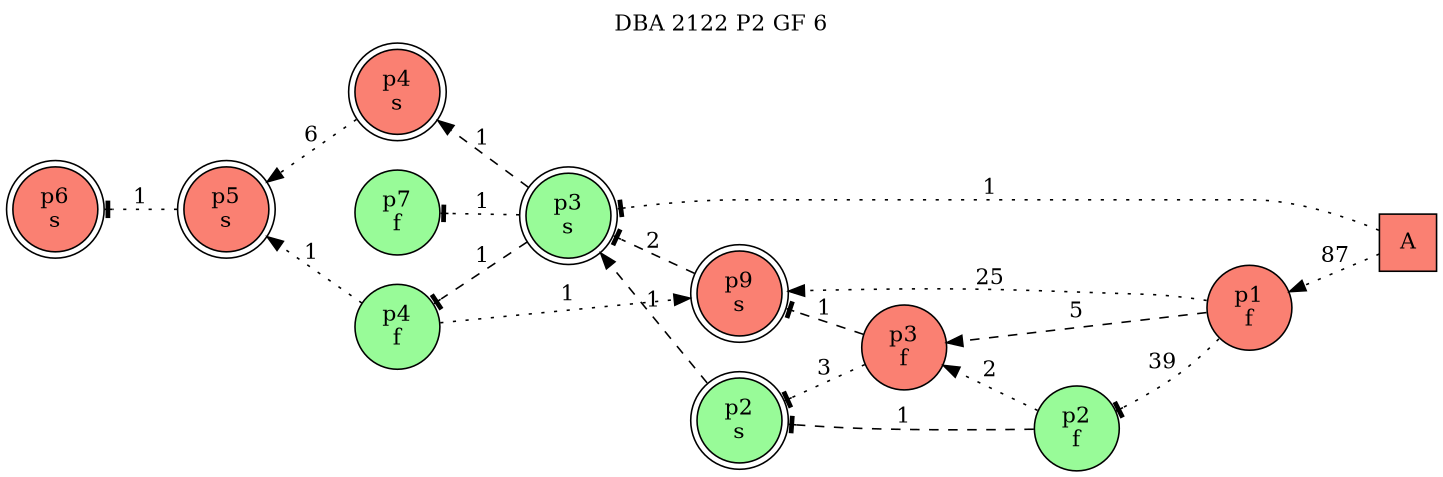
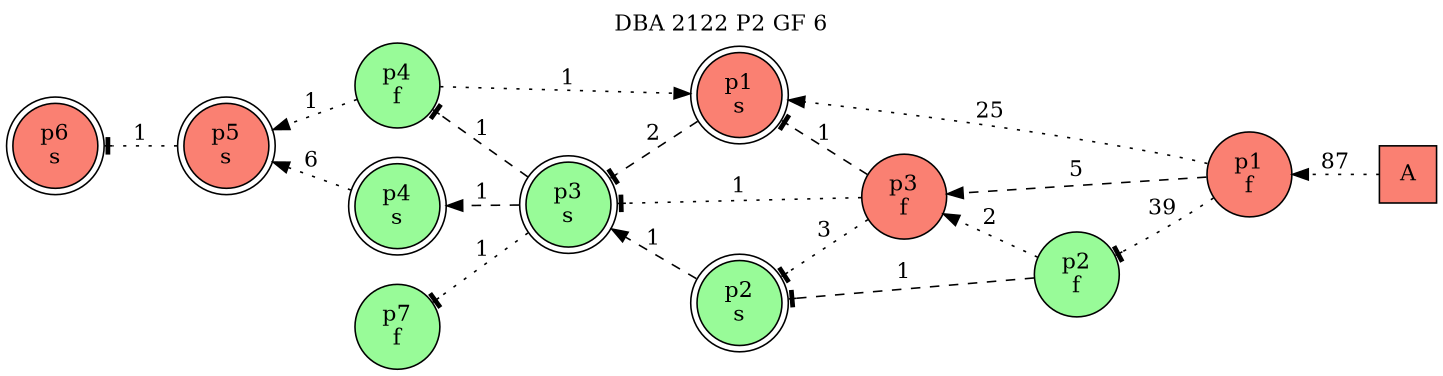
(397, 92) -> (397, 206)
(1004, 200) -> (744, 200)
(740, 293) -> (740, 95)
